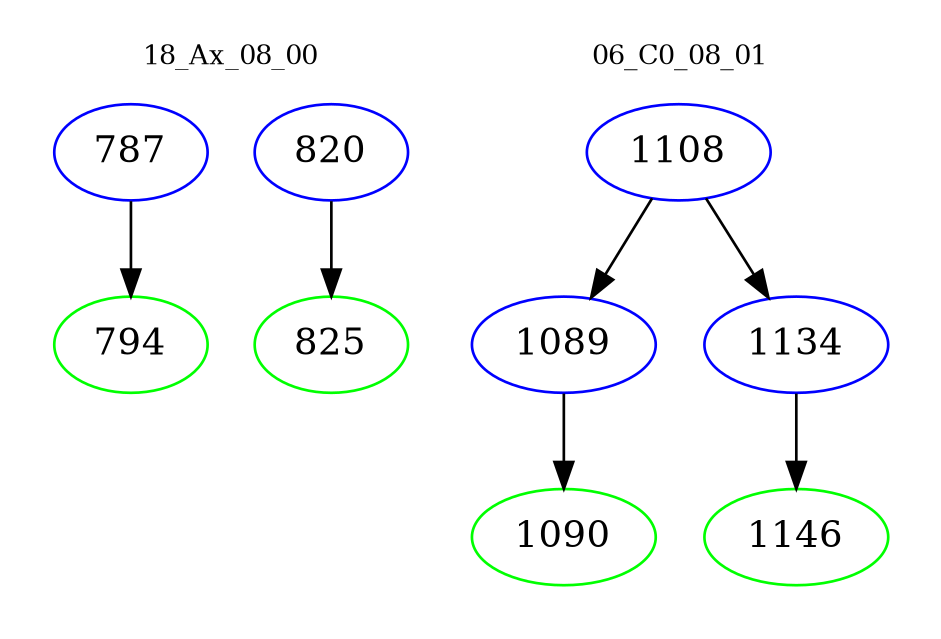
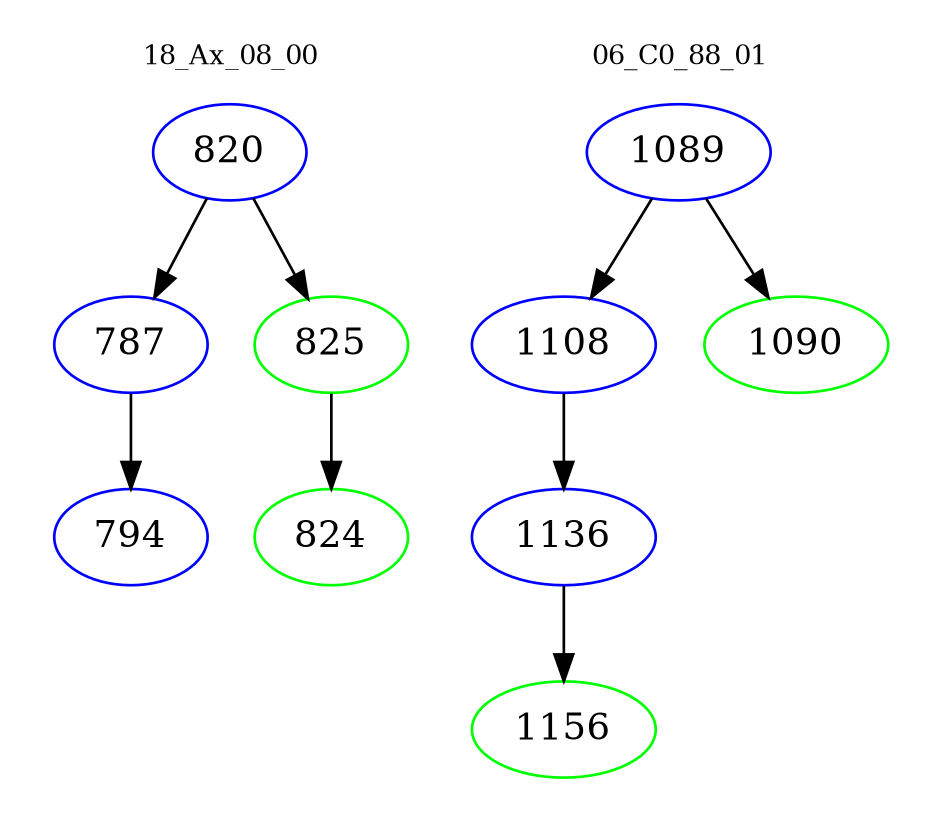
(680, 57) -> (680, 57)
none -> (187, 236)
(629, 236) -> (629, 236)
(131, 345) -> (131, 537)
(796, 345) -> (564, 537)
none -> (331, 537)
(796, 537) -> (564, 730)
